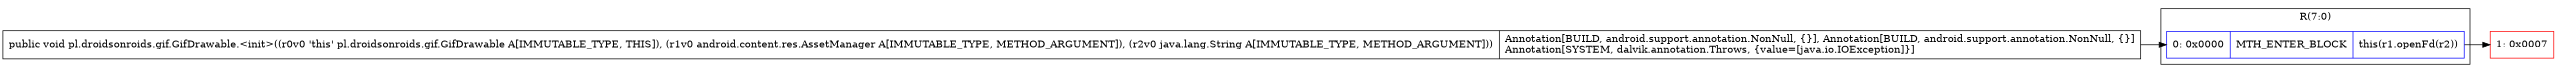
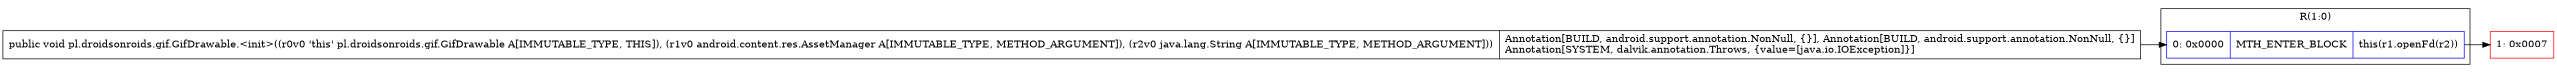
(2315, 17) -> (2315, 17)
